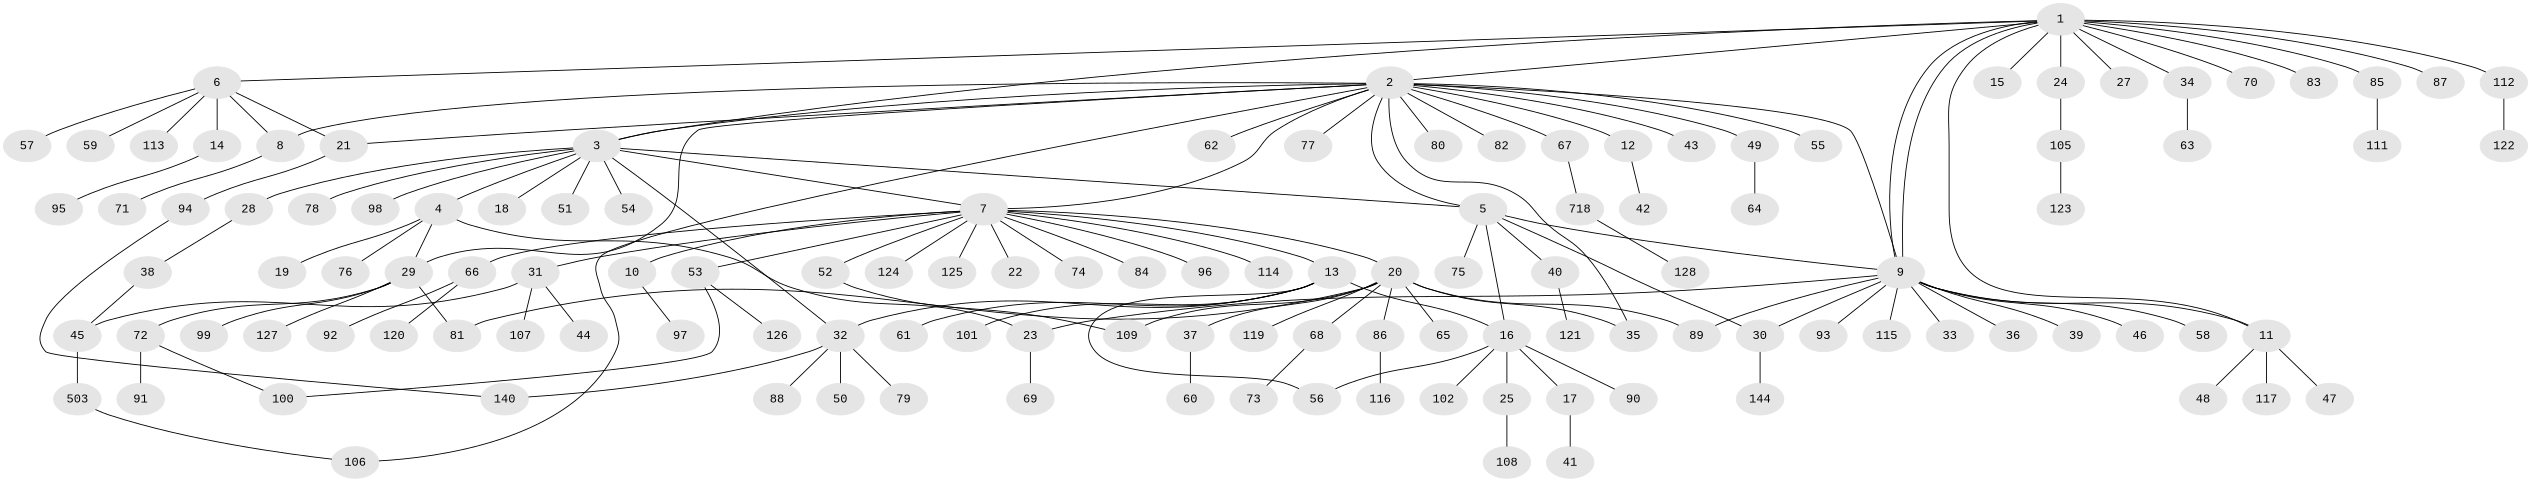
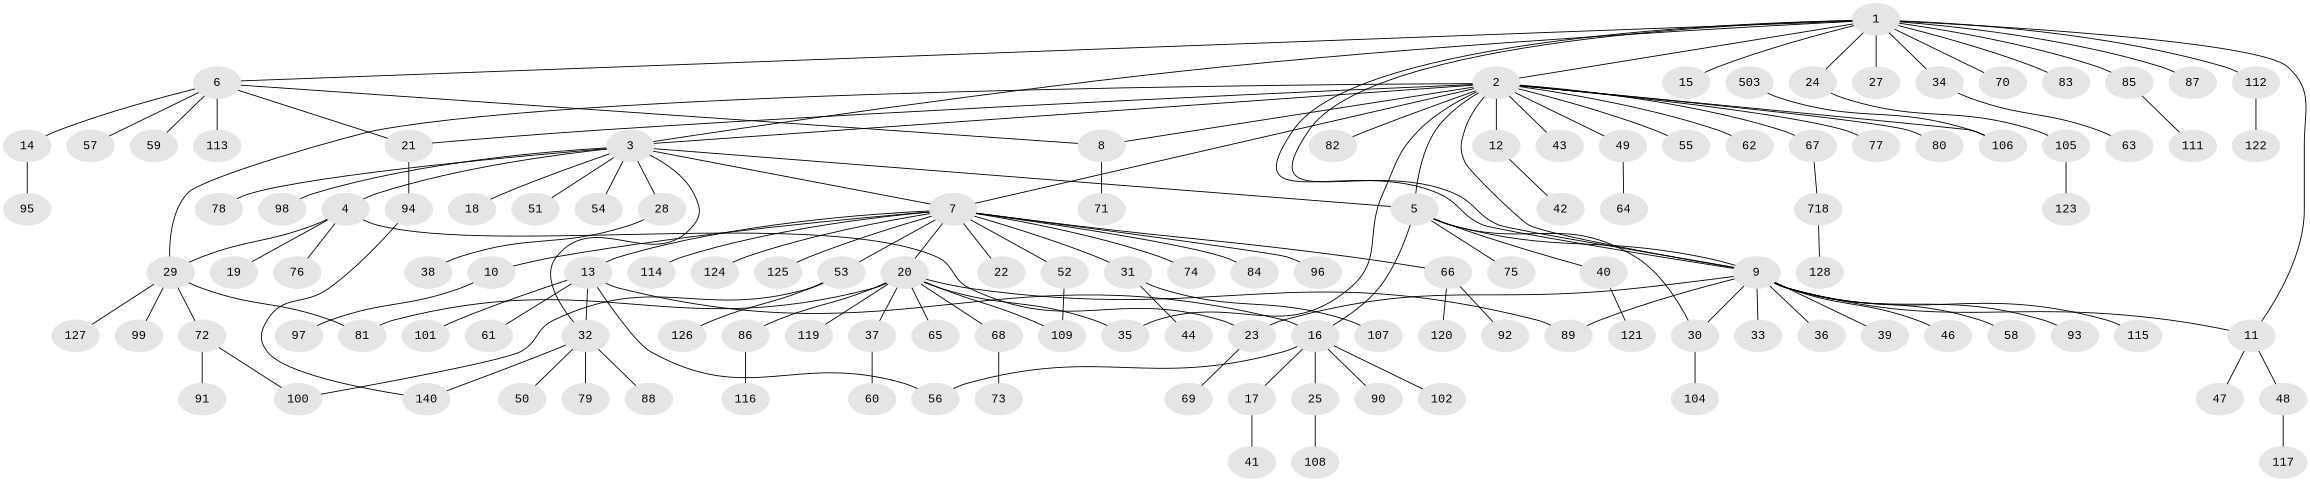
(77, 336) -> none
(2266, 368) -> (2283, 431)
(1760, 399) -> (1695, 399)
